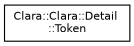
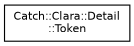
(67, 23) -> (67, 23)
